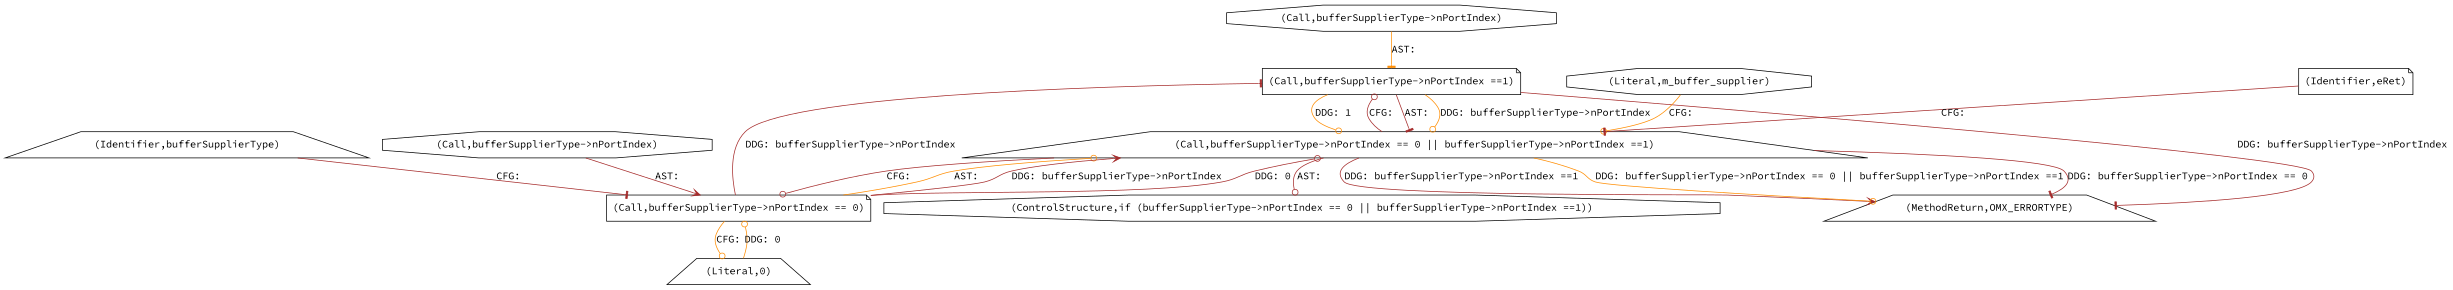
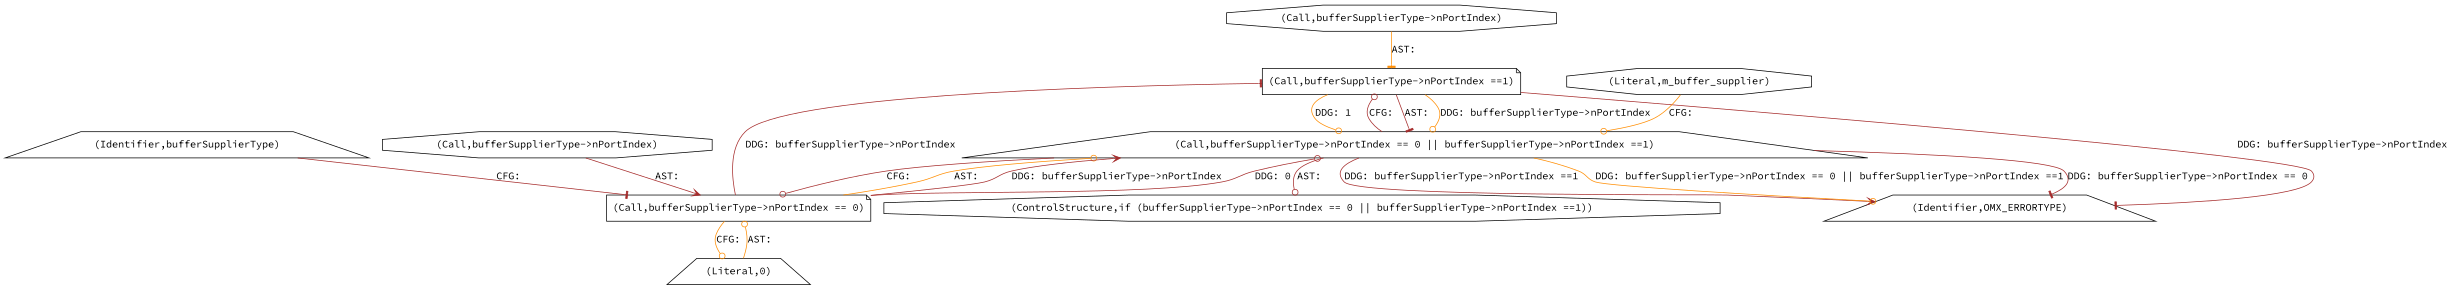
(2356, 82) -> none
(1990, 208) -> (1990, 208)
(763, 240) -> (763, 240)
